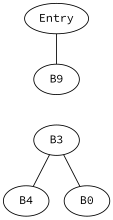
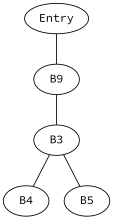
none -> (57, 110)
(87, 201) -> (87, 201)
